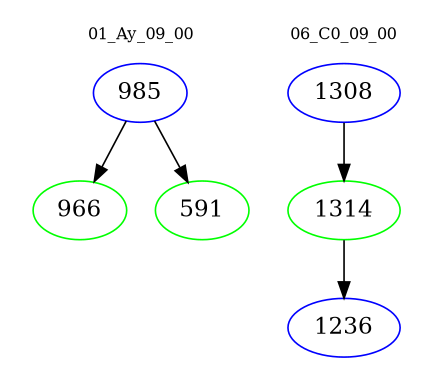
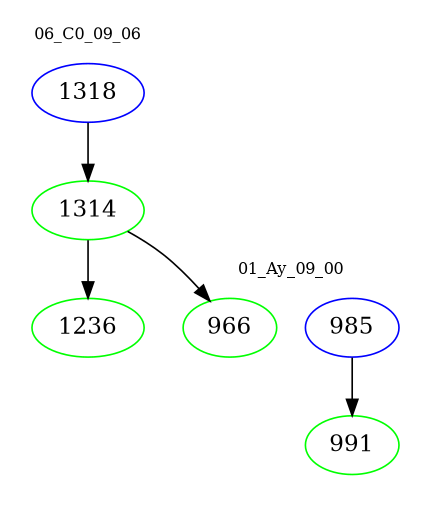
(344, 35) -> (88, 35)
(344, 93) -> (88, 93)
(114, 144) -> (180, 269)
(202, 210) -> (352, 445)
(344, 328) -> (88, 328)
